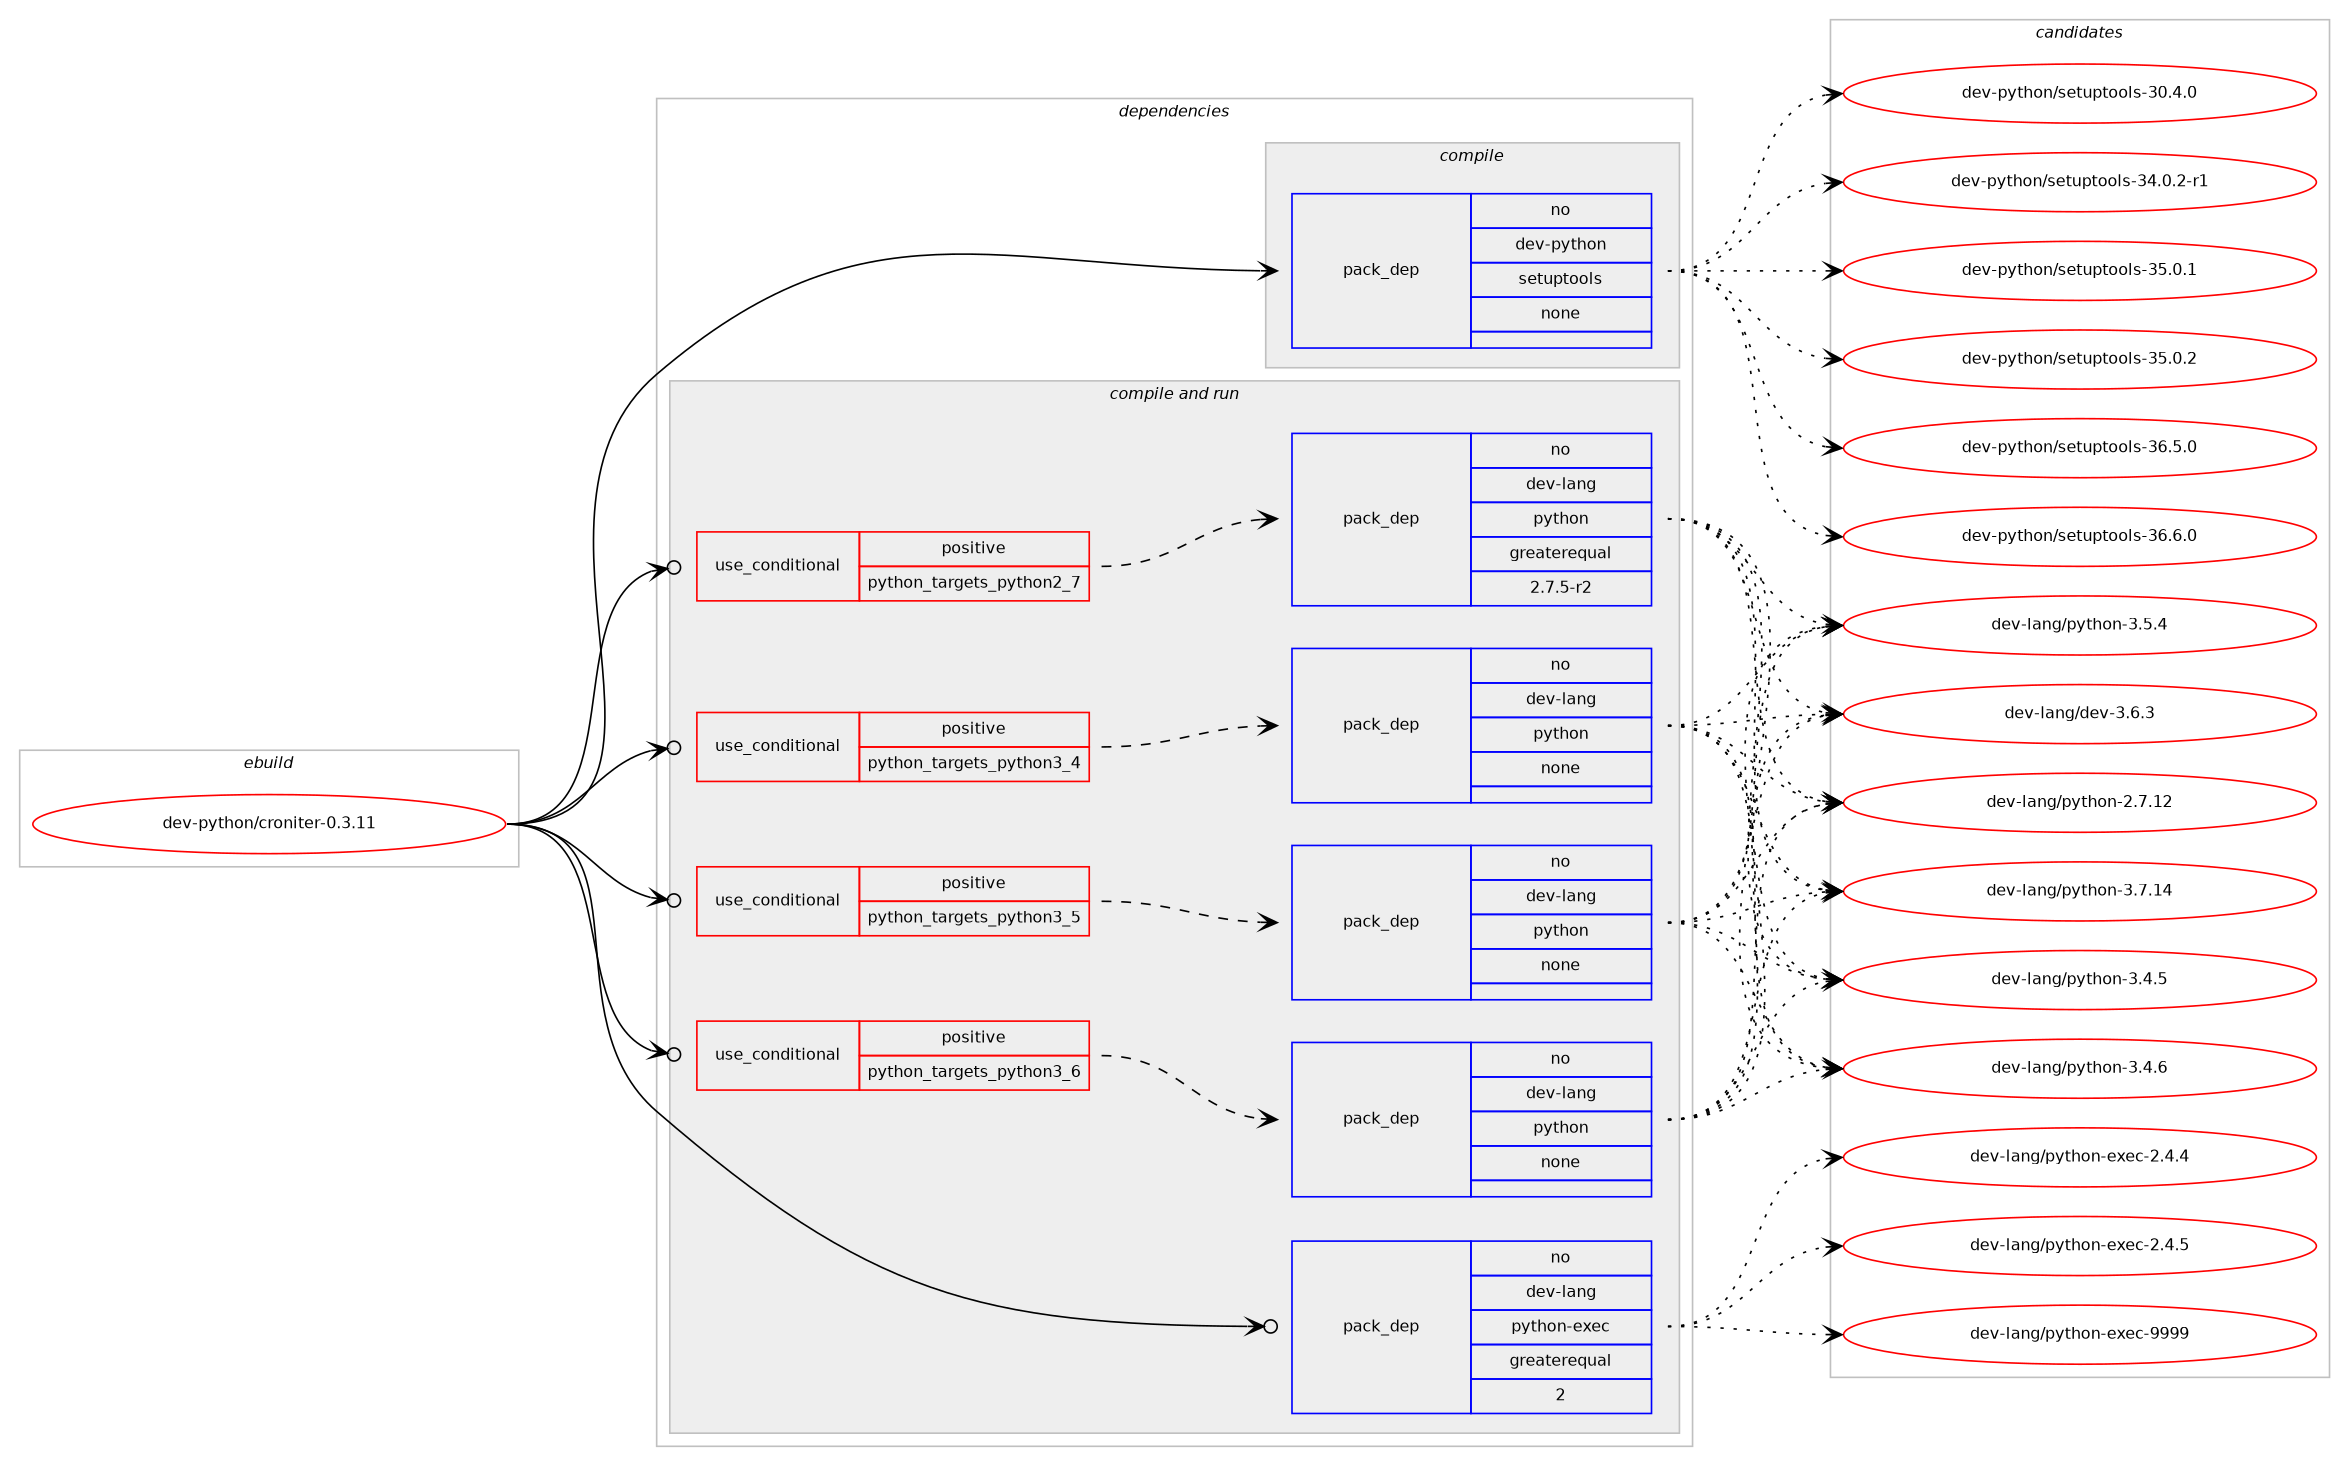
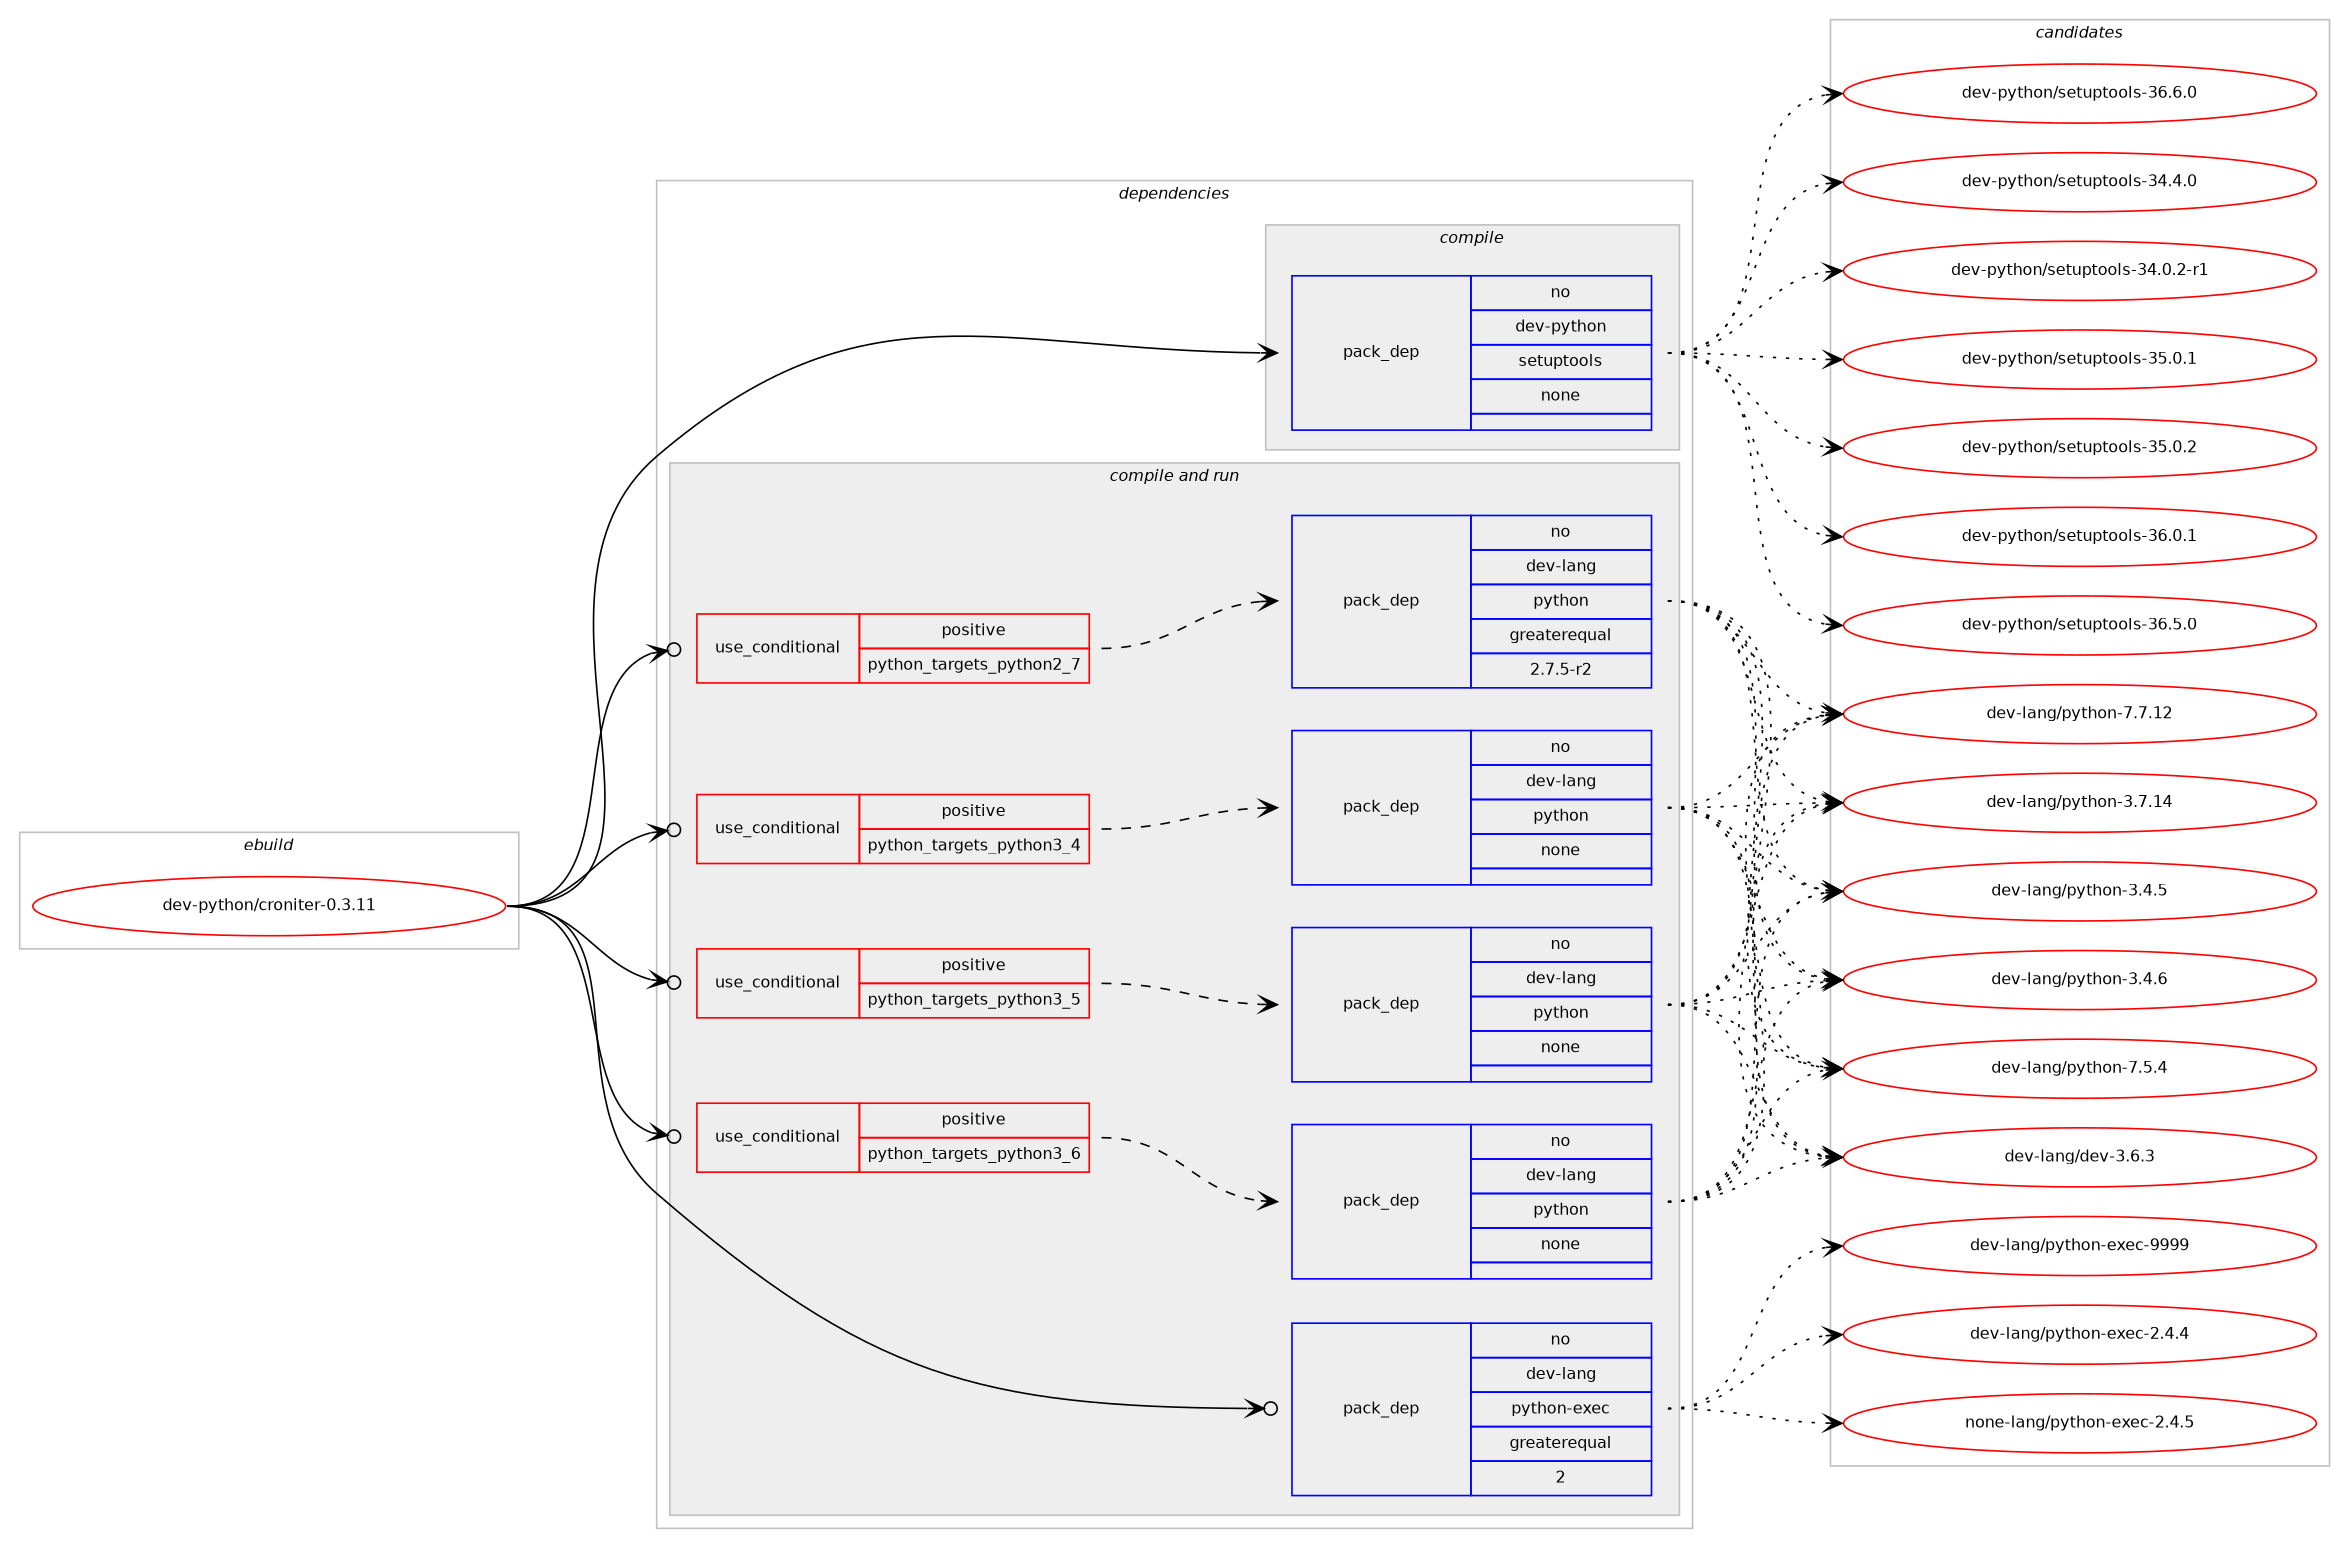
(2080, 94) -> (2080, 182)
none -> (2080, 537)
(2080, 625) -> (2080, 1069)
(2080, 803) -> (2080, 714)
(2080, 1246) -> (2080, 1423)
